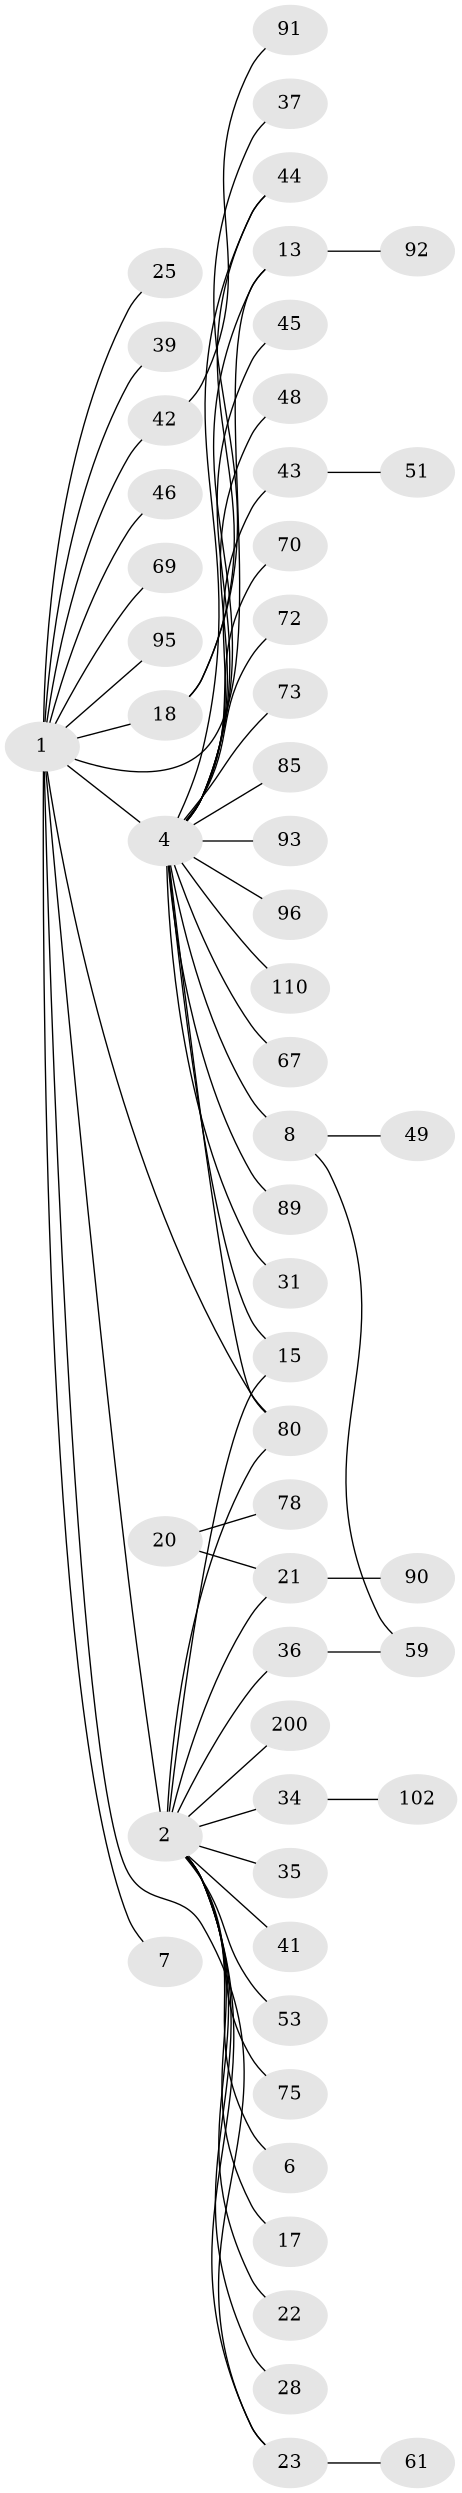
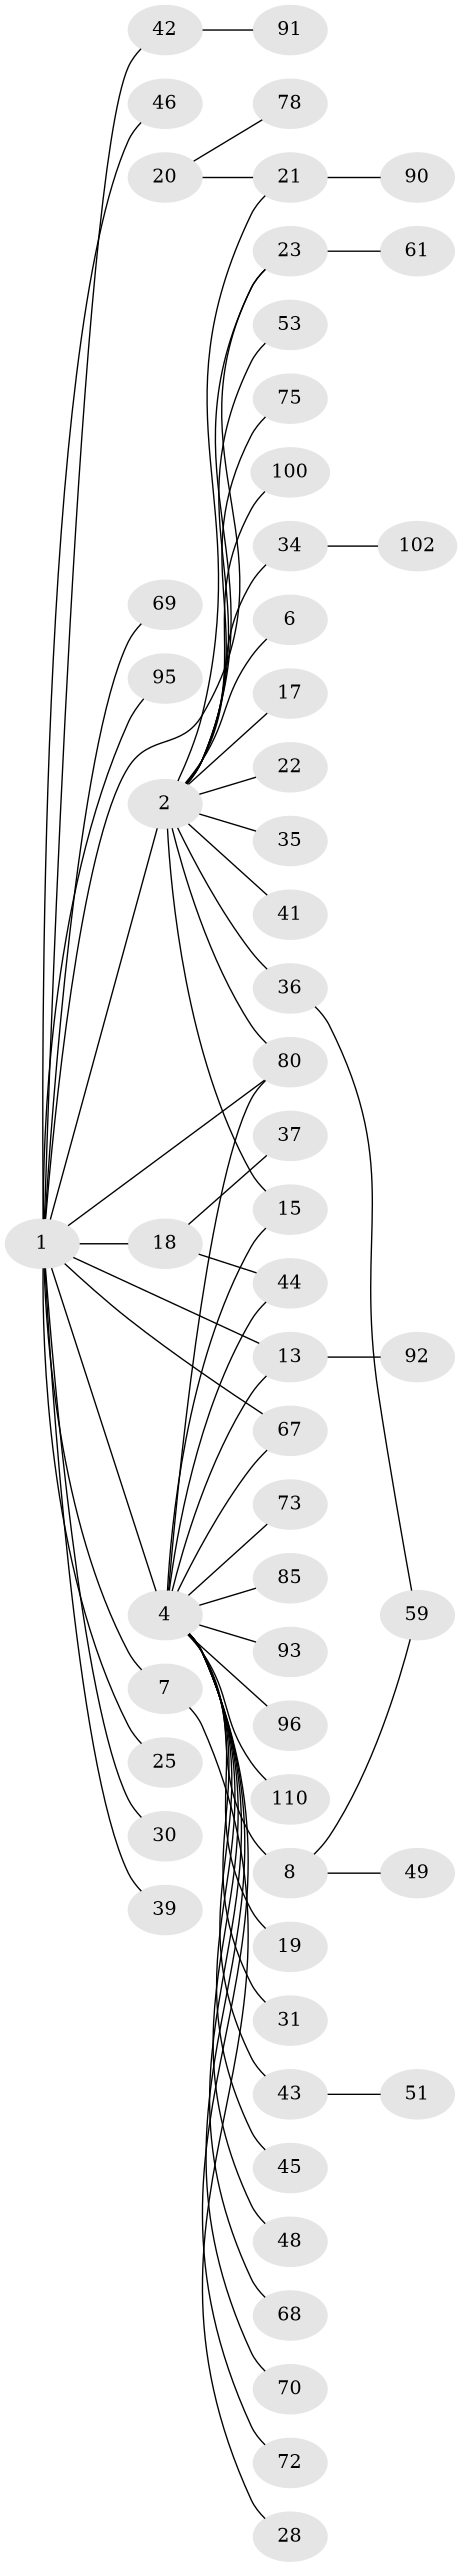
(290, 1210) -> (290, 1947)
none -> (160, 1343)
(290, 1726) -> (290, 472)
none -> (165, 1836)
(223, 2115) -> (236, 2052)
none -> (290, 2316)
